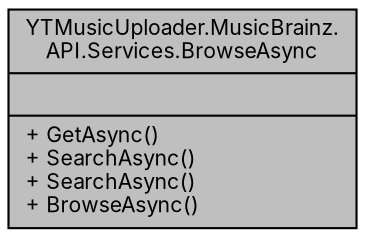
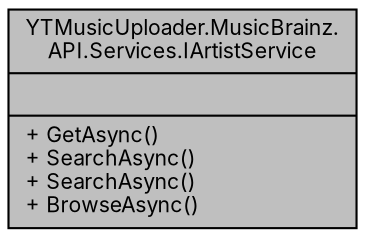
(183, 52) -> (183, 52)
